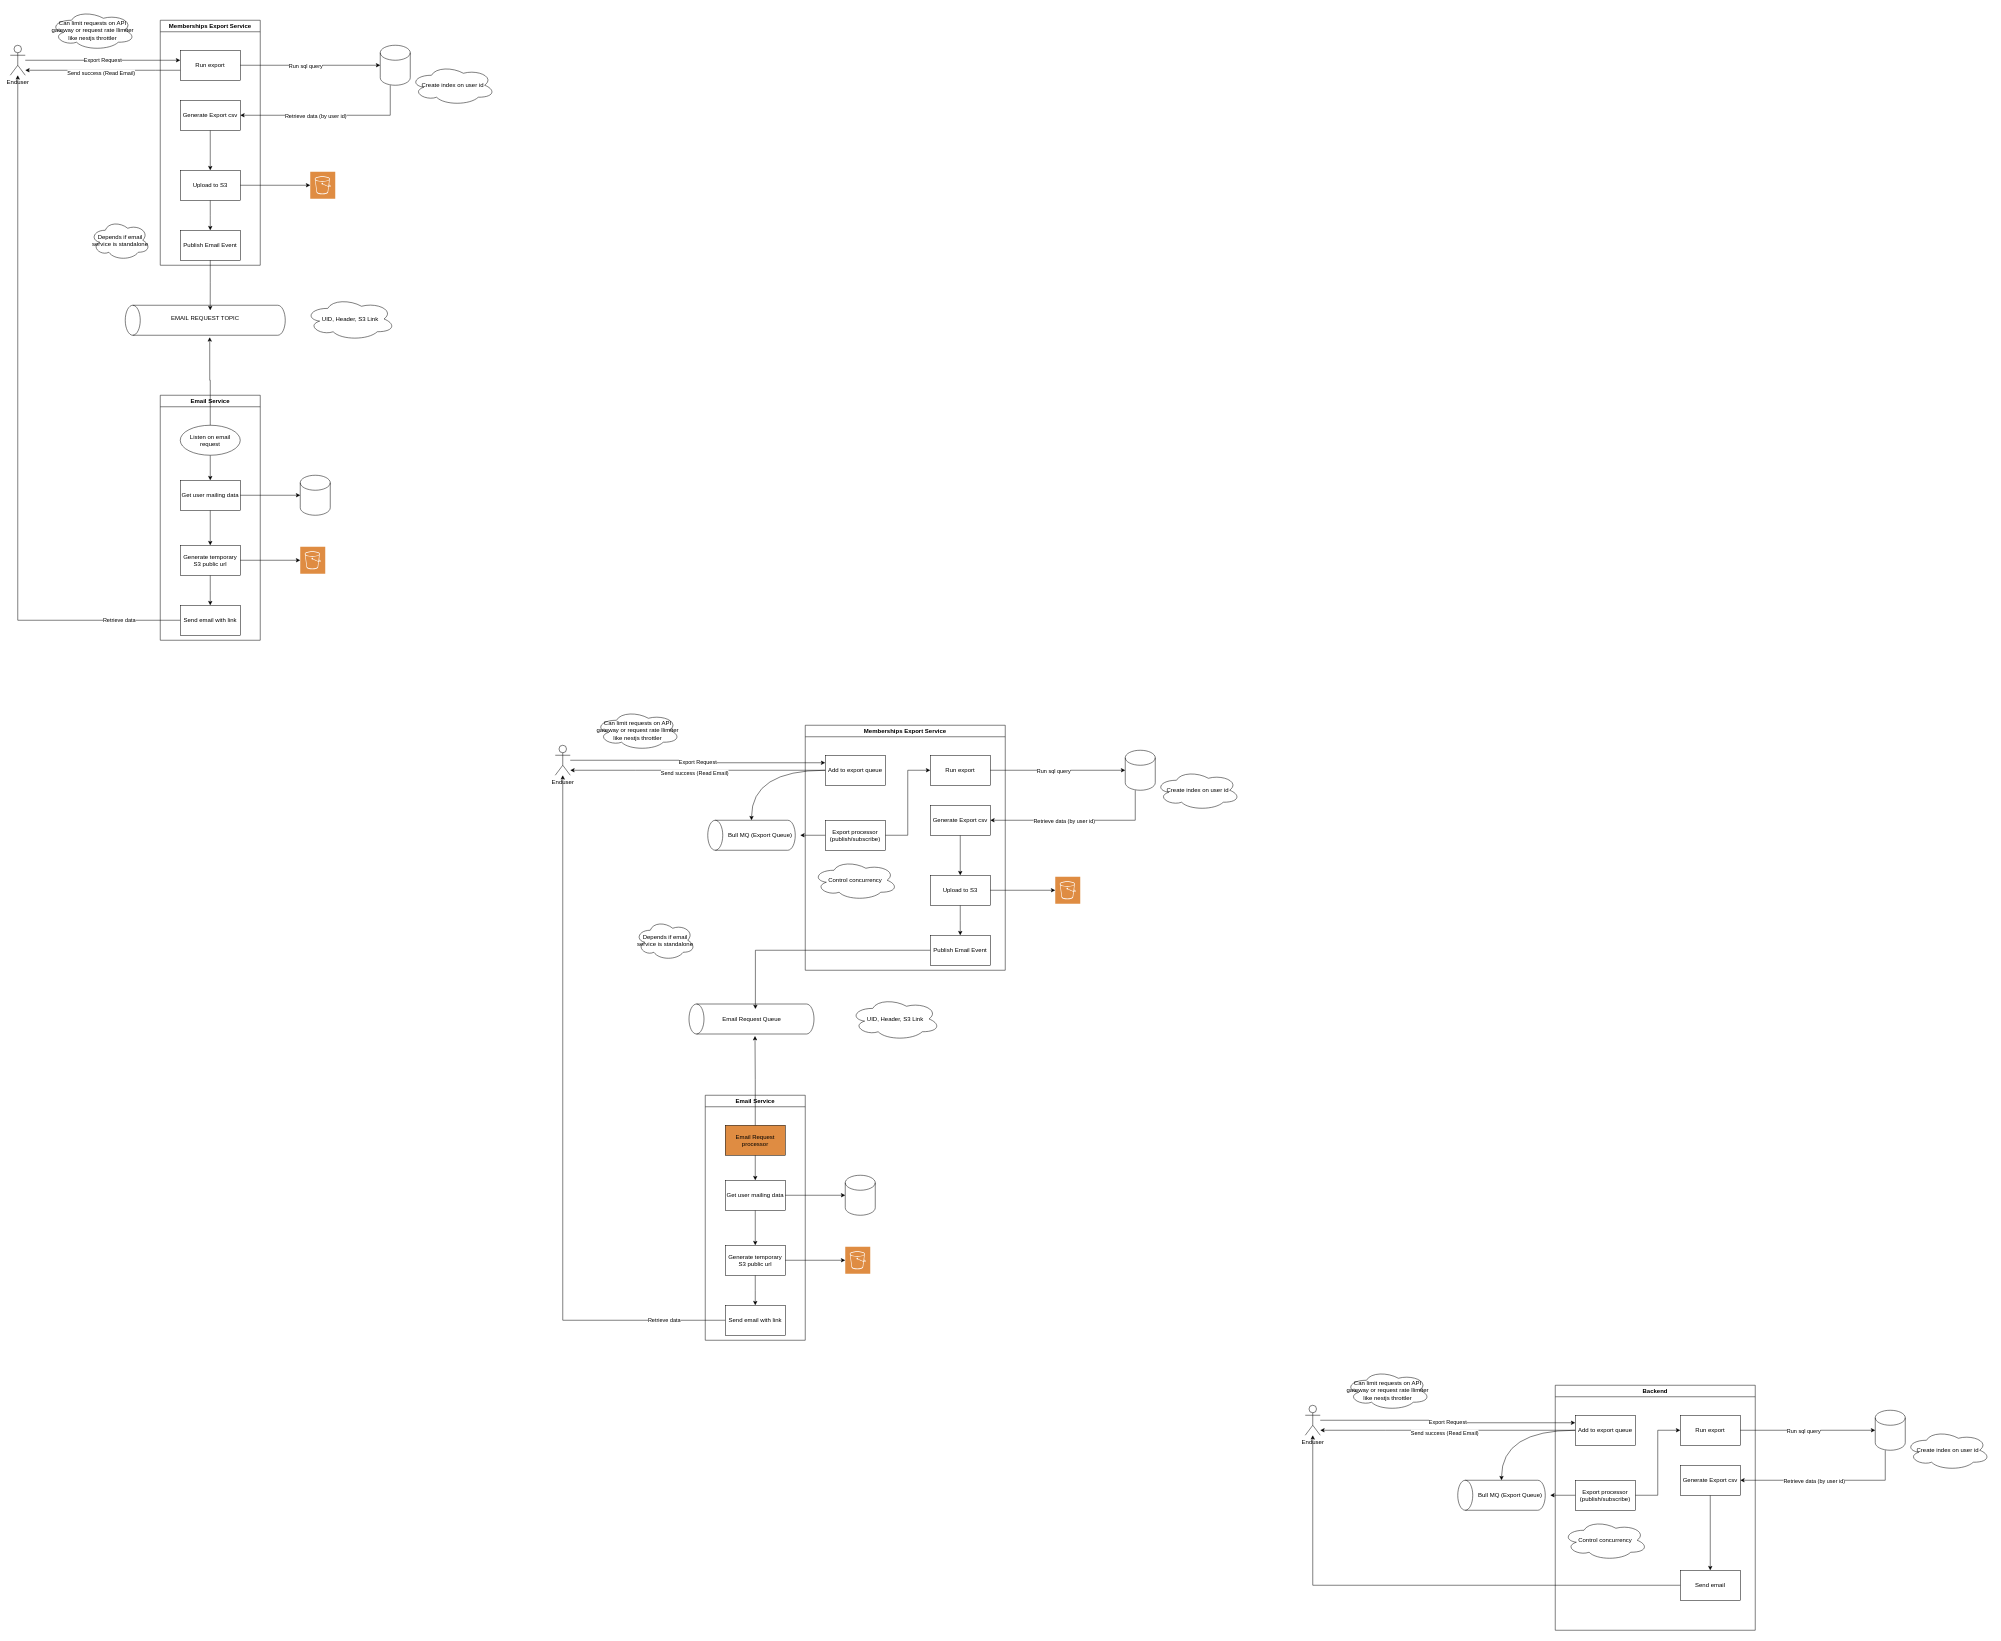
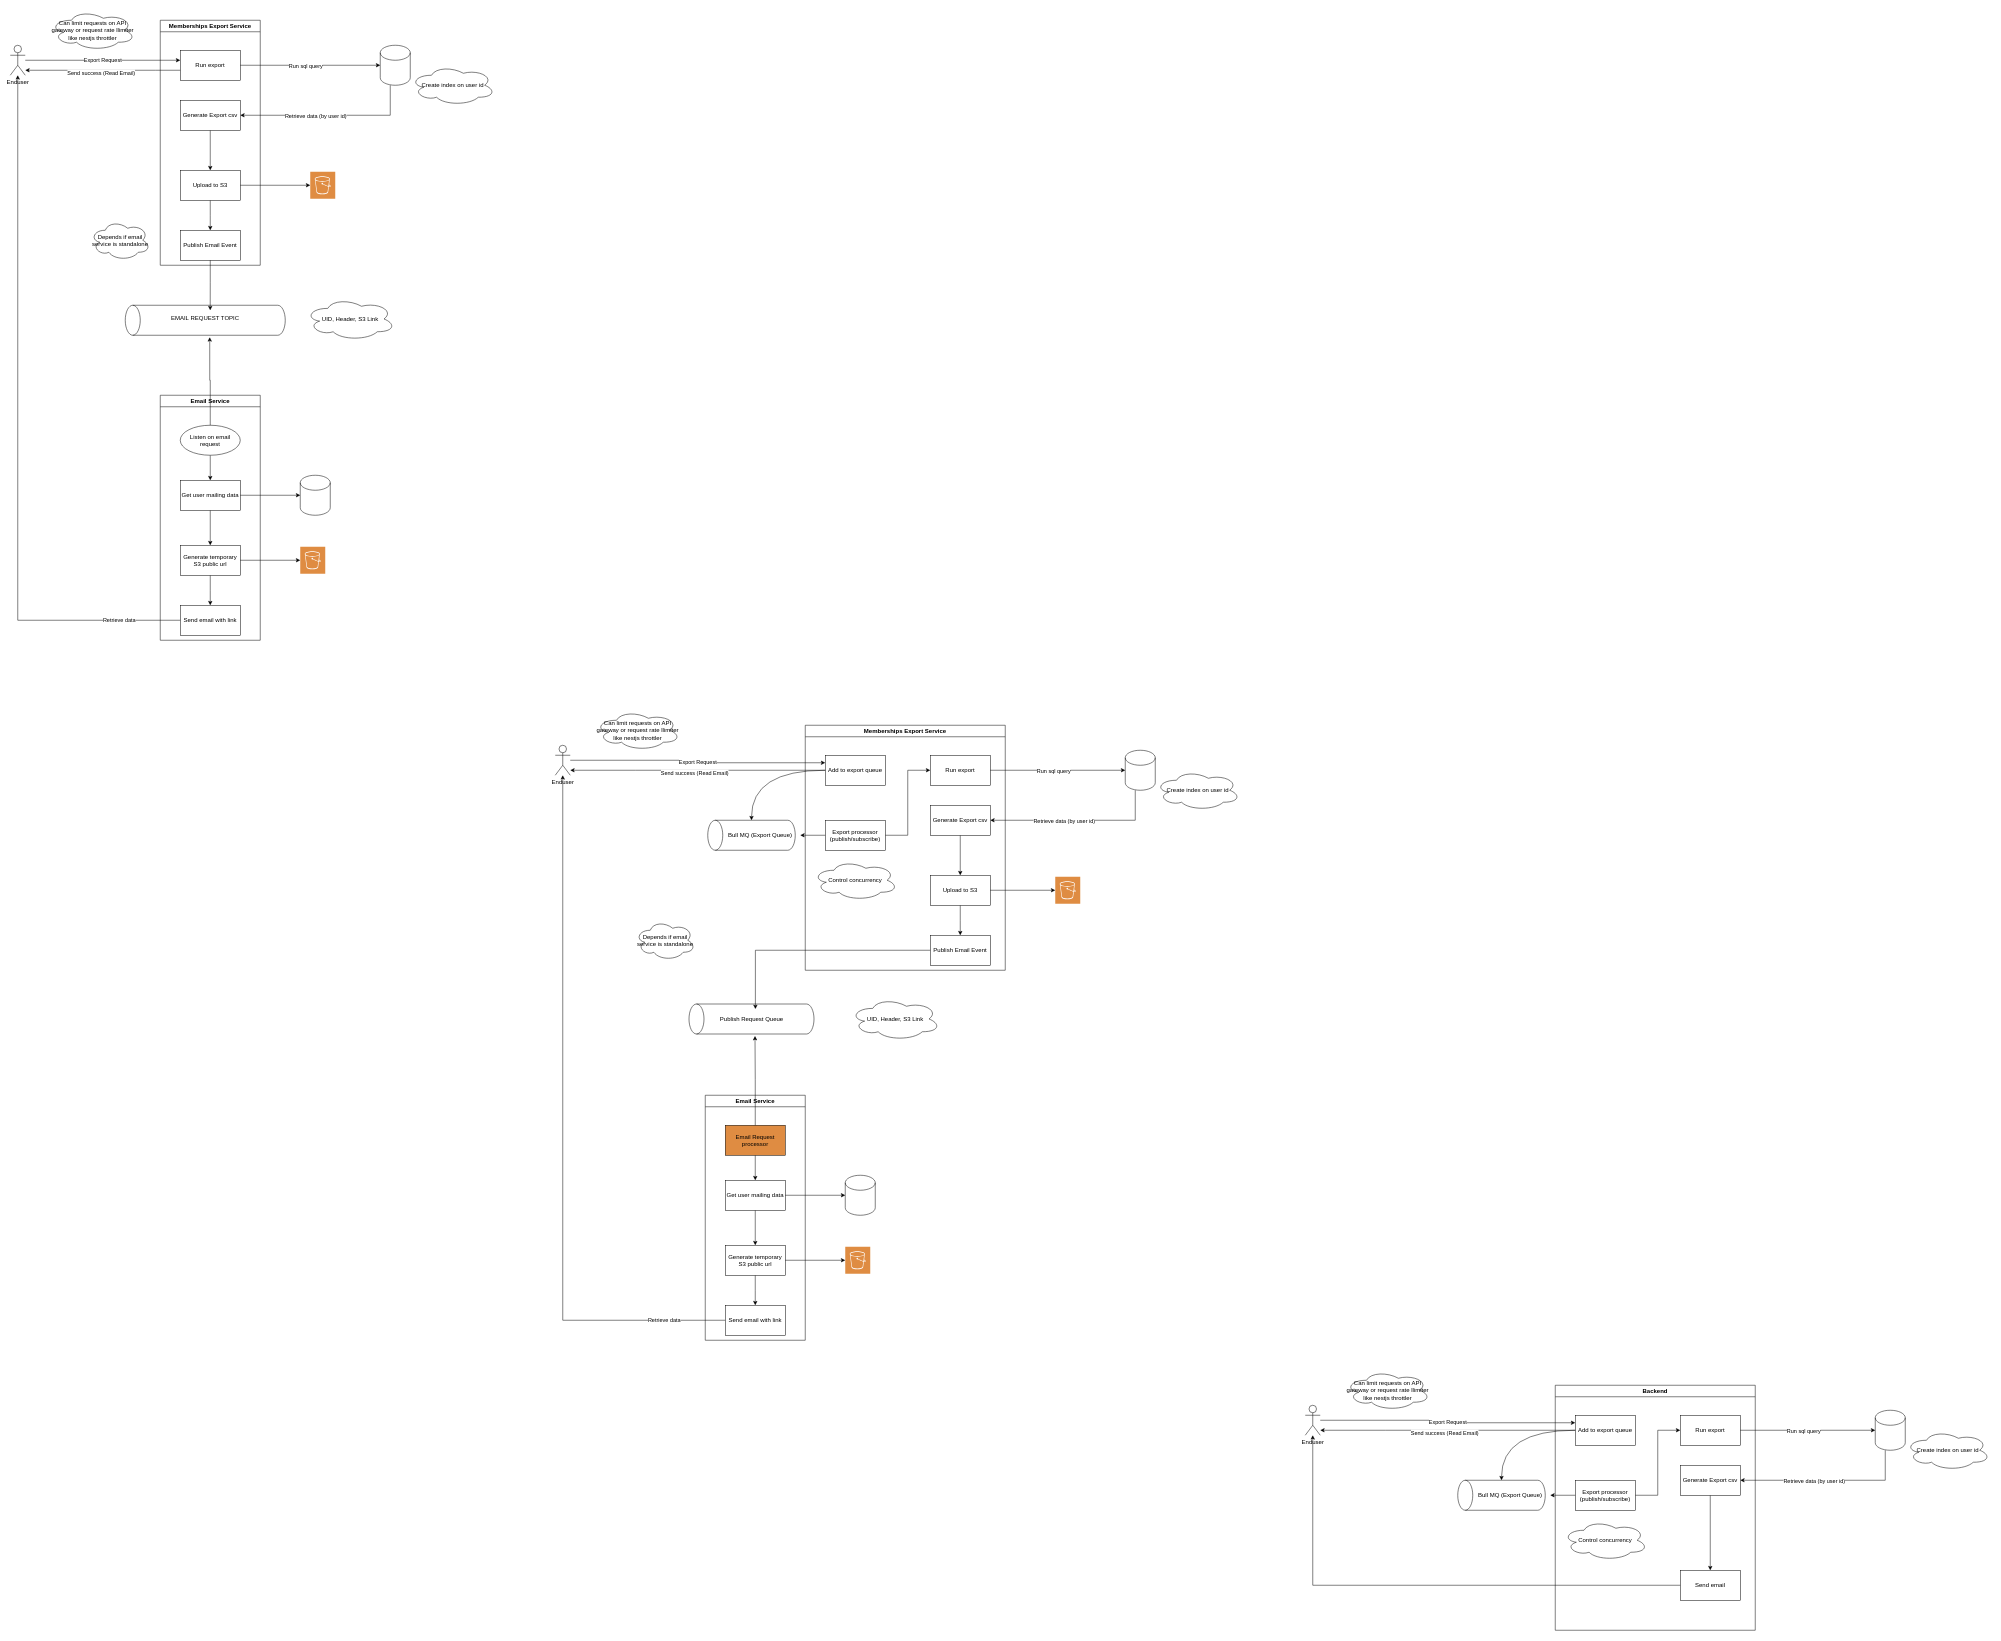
(752, 1019) -> (752, 1019)
